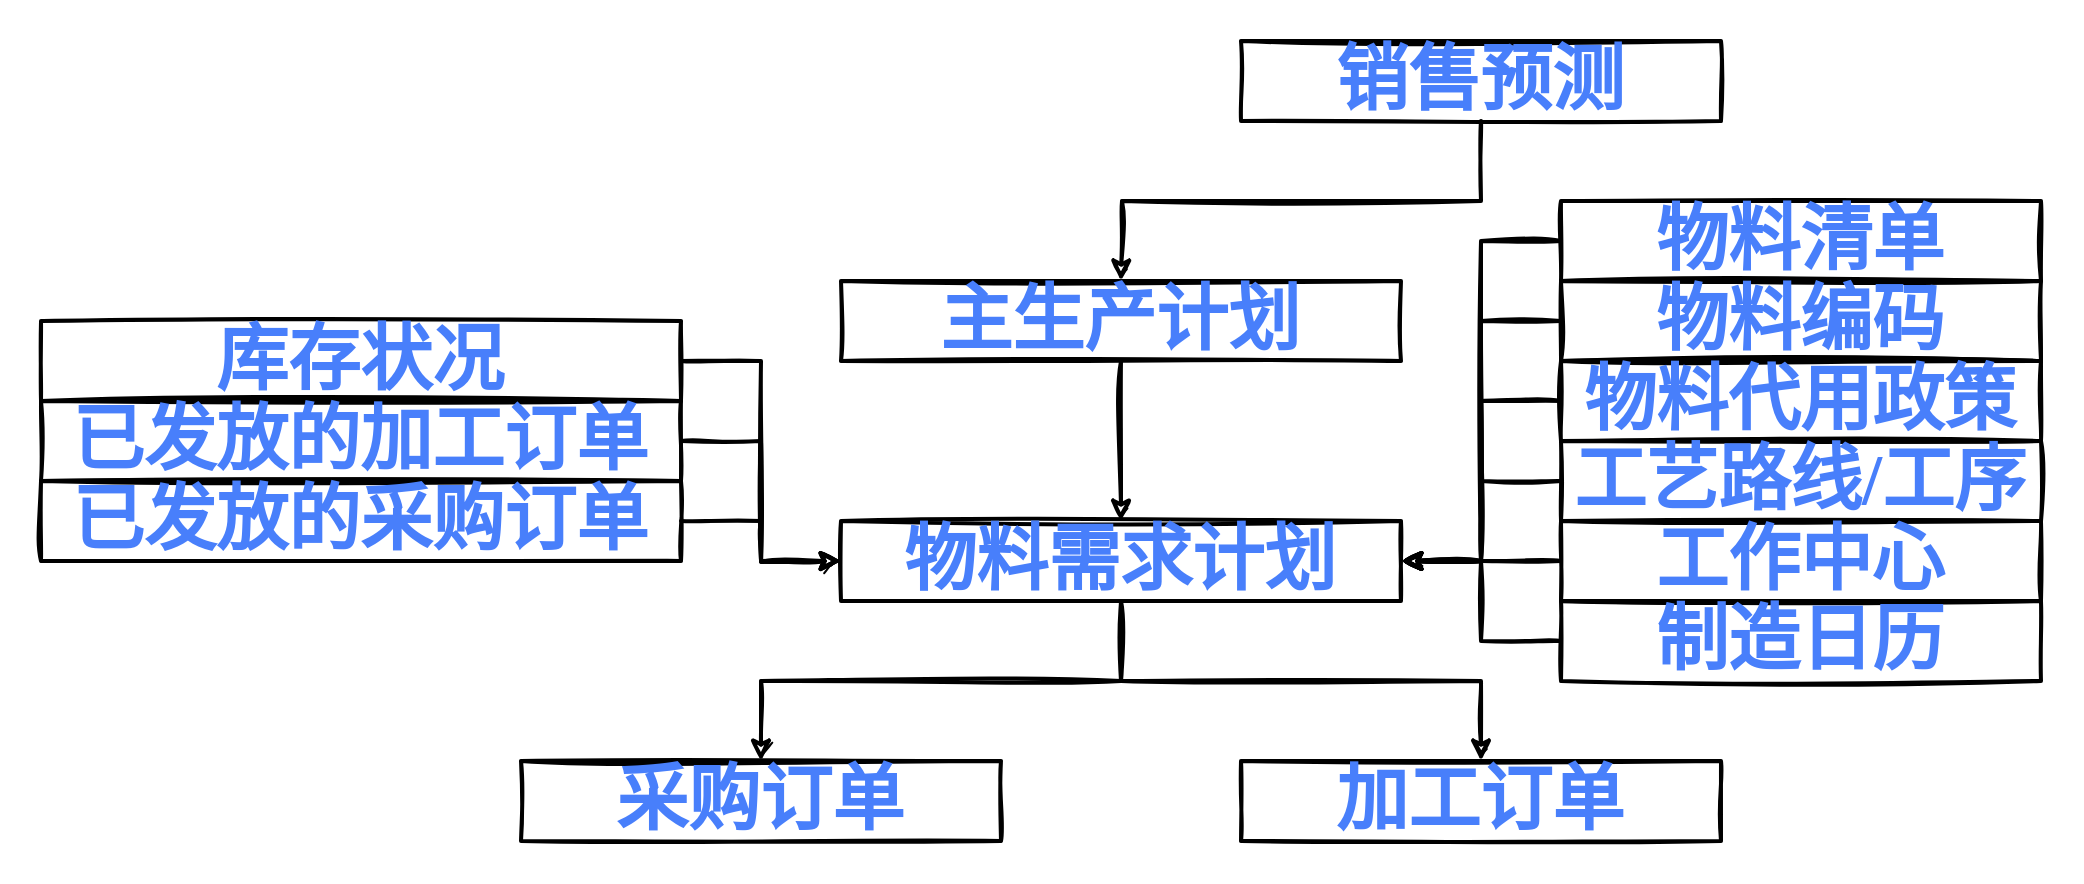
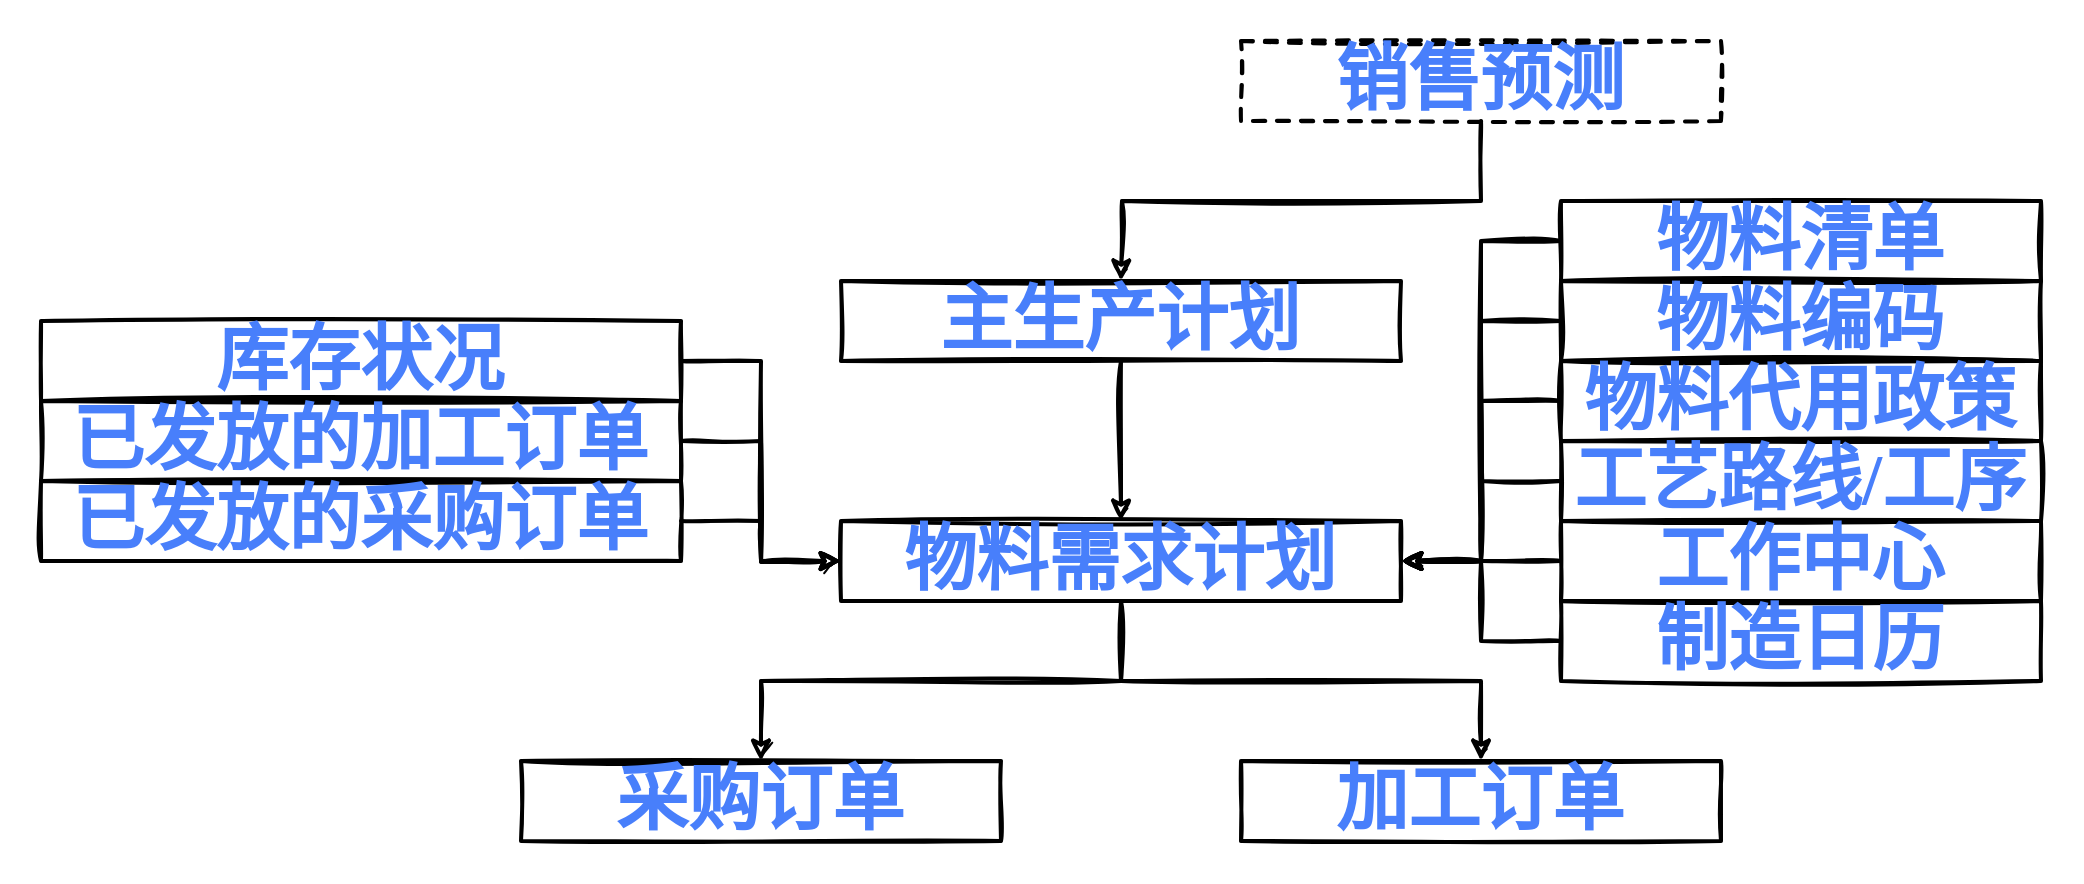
(1481, 81) -> (1481, 81)
